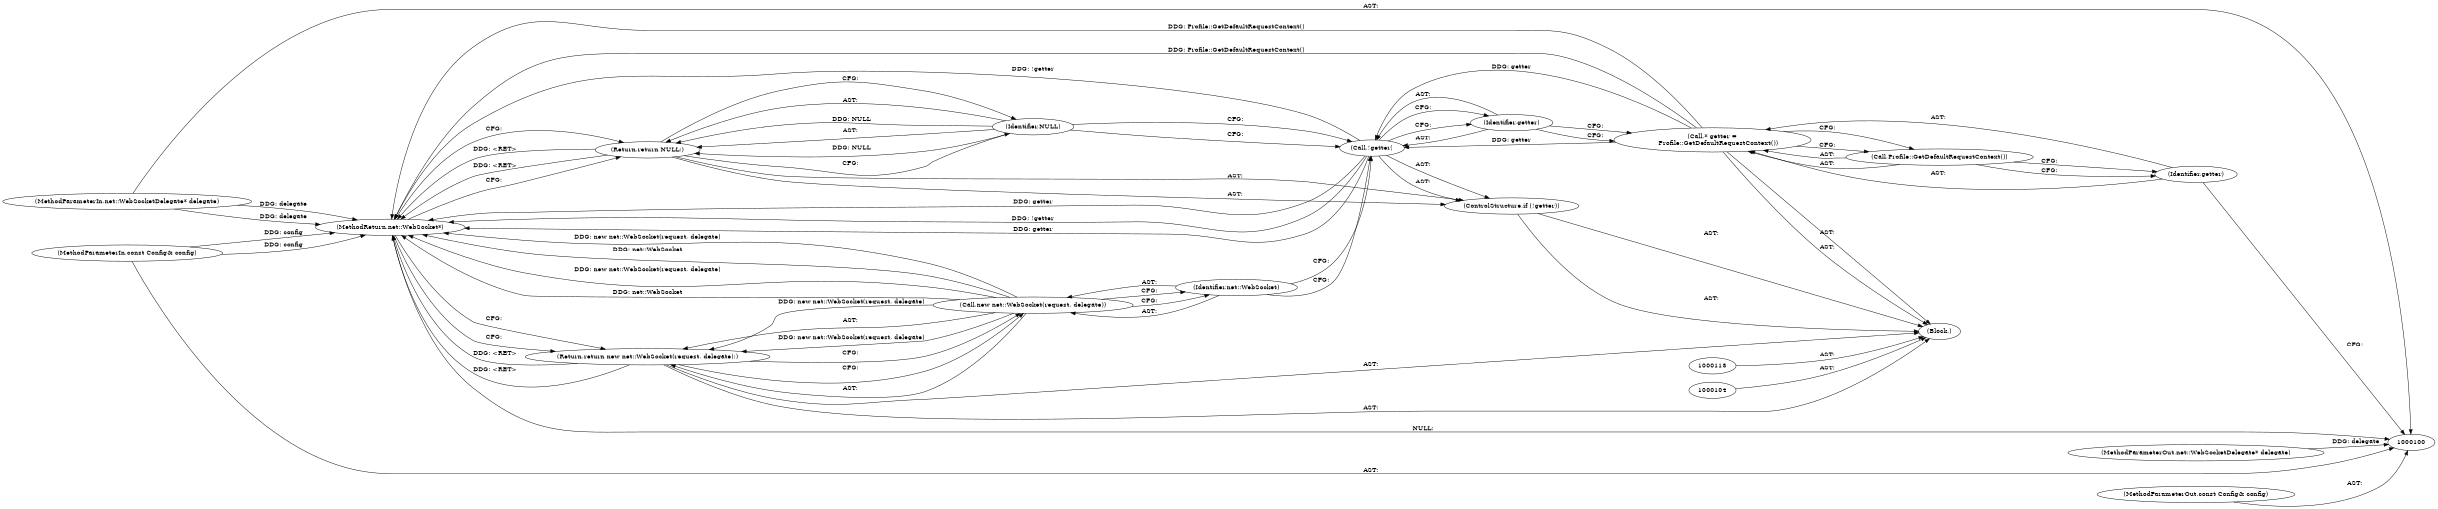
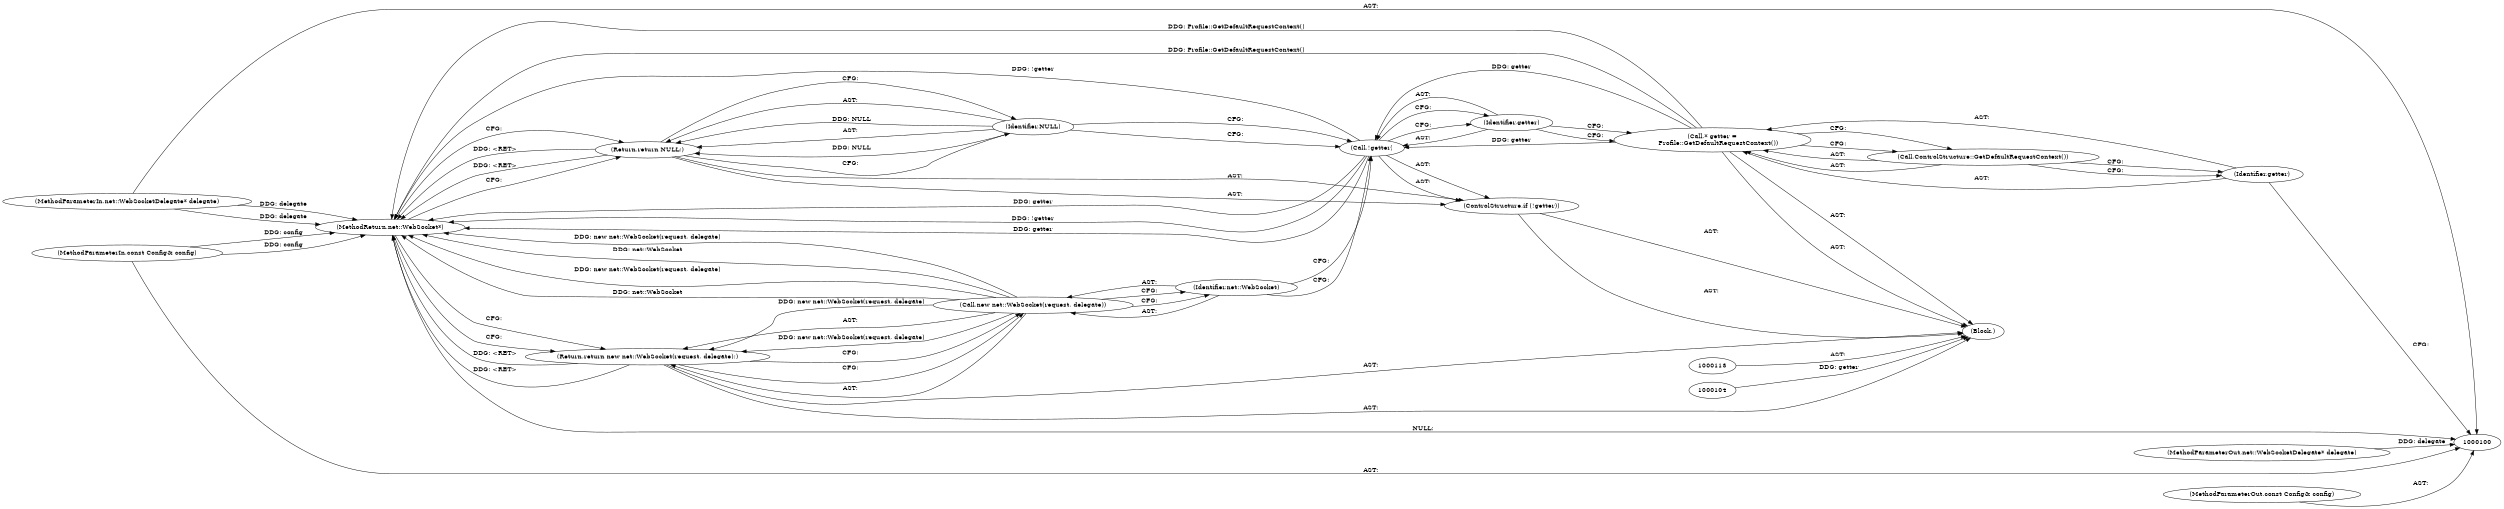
(1940, 157) -> (1983, 157)
(1829, 368) -> (1839, 367)
